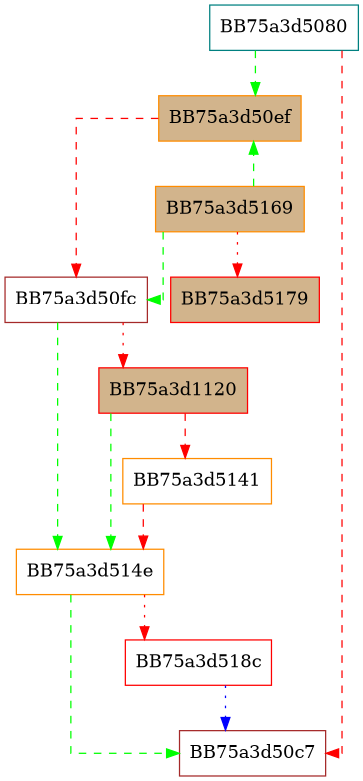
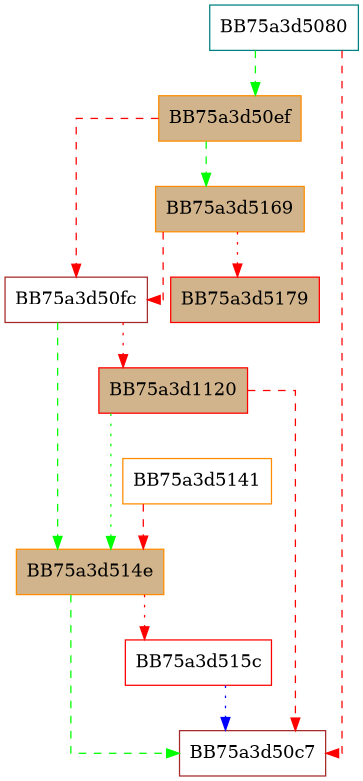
(254, 170) -> (206, 157)
(163, 267) -> (163, 267)
(185, 429) -> (295, 530)
(111, 475) -> (111, 475)
(90, 572) -> (90, 572)
(198, 663) -> (198, 663)
